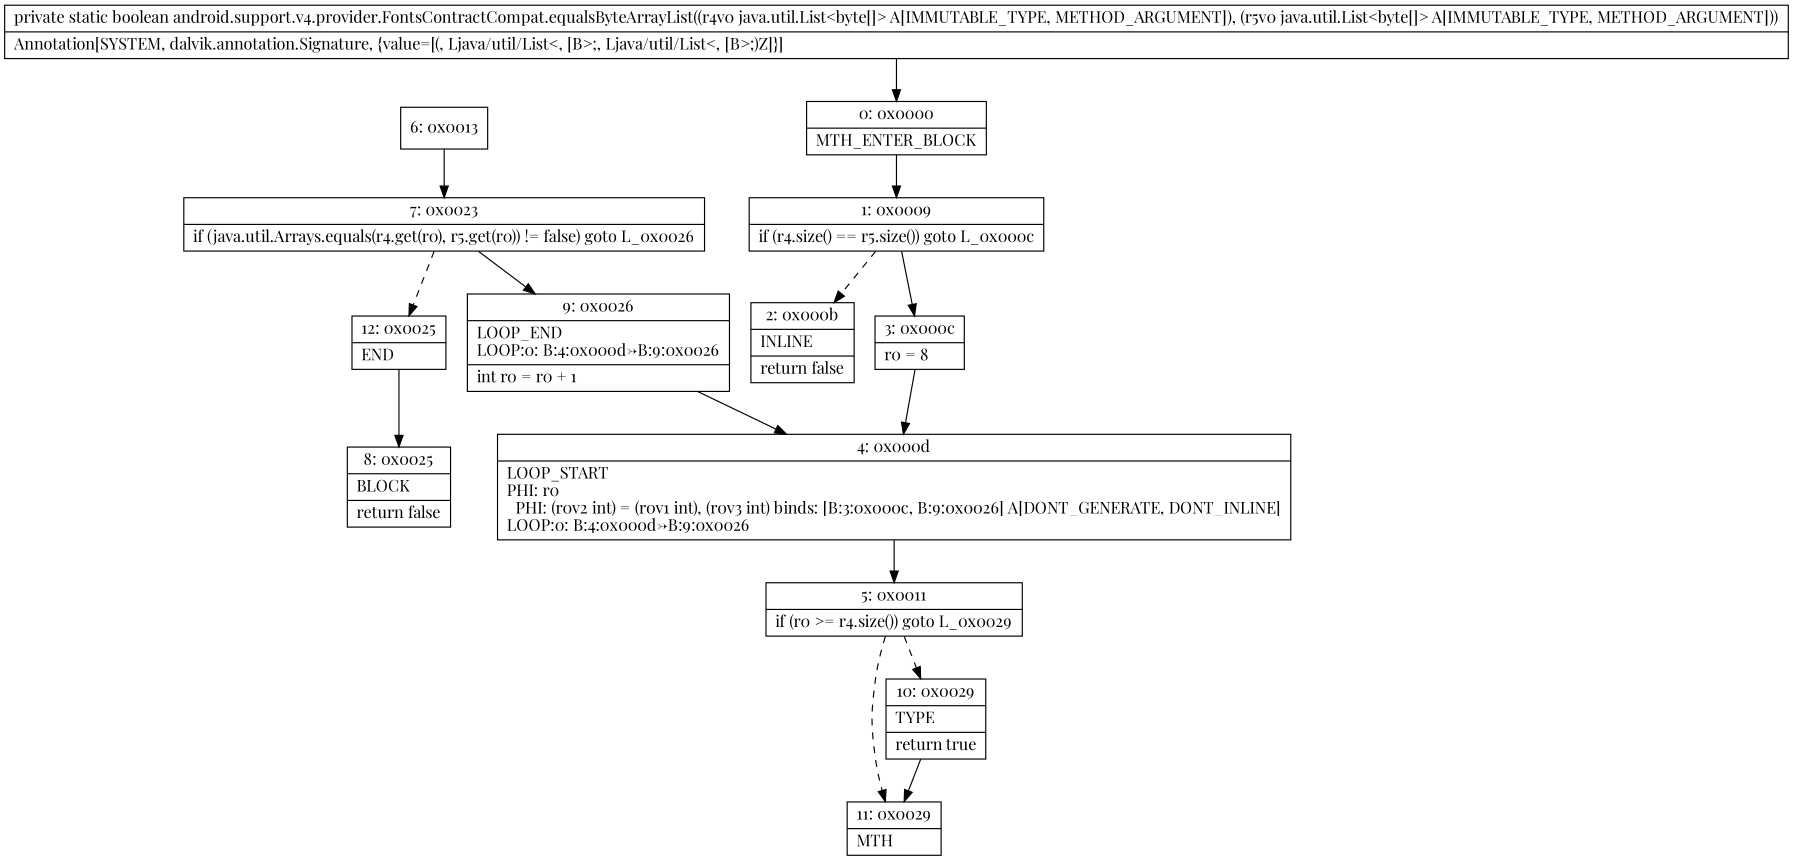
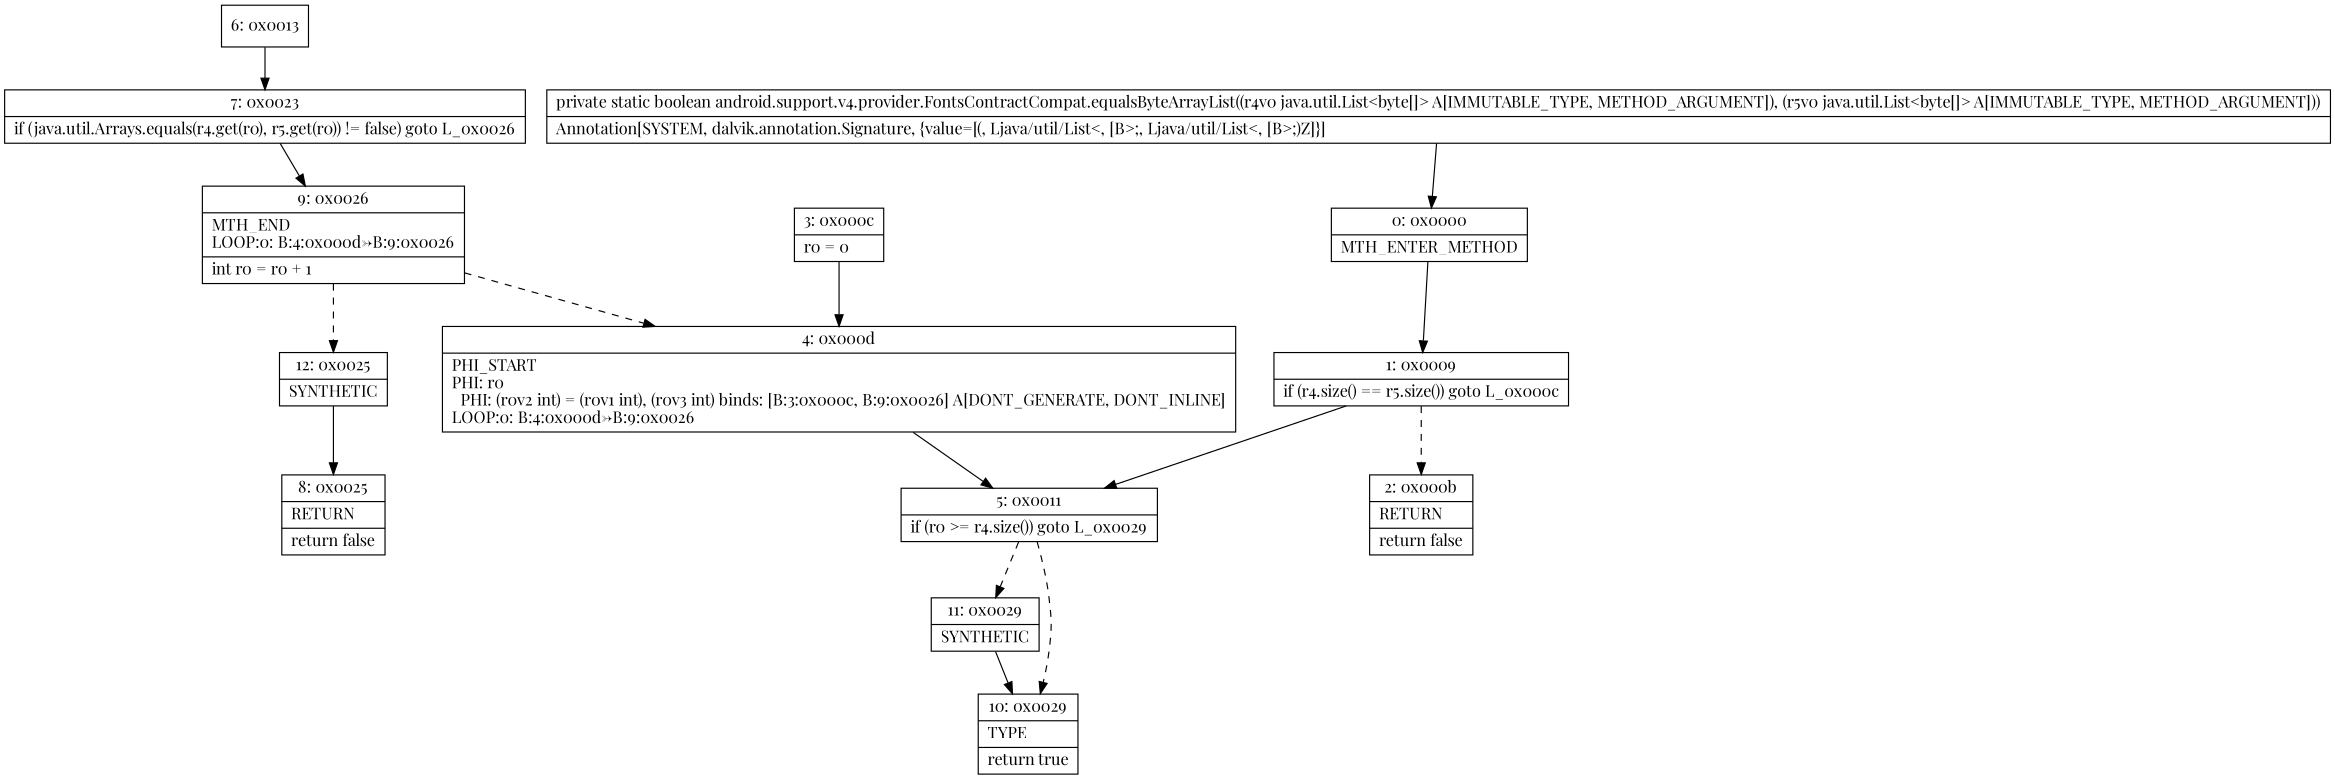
(896, 141) -> (1429, 248)
(424, 278) -> (333, 312)
(907, 278) -> (1231, 445)
(520, 333) -> (251, 226)
(787, 342) -> (1411, 514)
(377, 355) -> (333, 392)
(907, 355) -> (827, 248)
(737, 410) -> (554, 298)
(558, 474) -> (495, 366)
(383, 487) -> (323, 514)
(915, 775) -> (1002, 667)
(875, 841) -> (985, 637)
